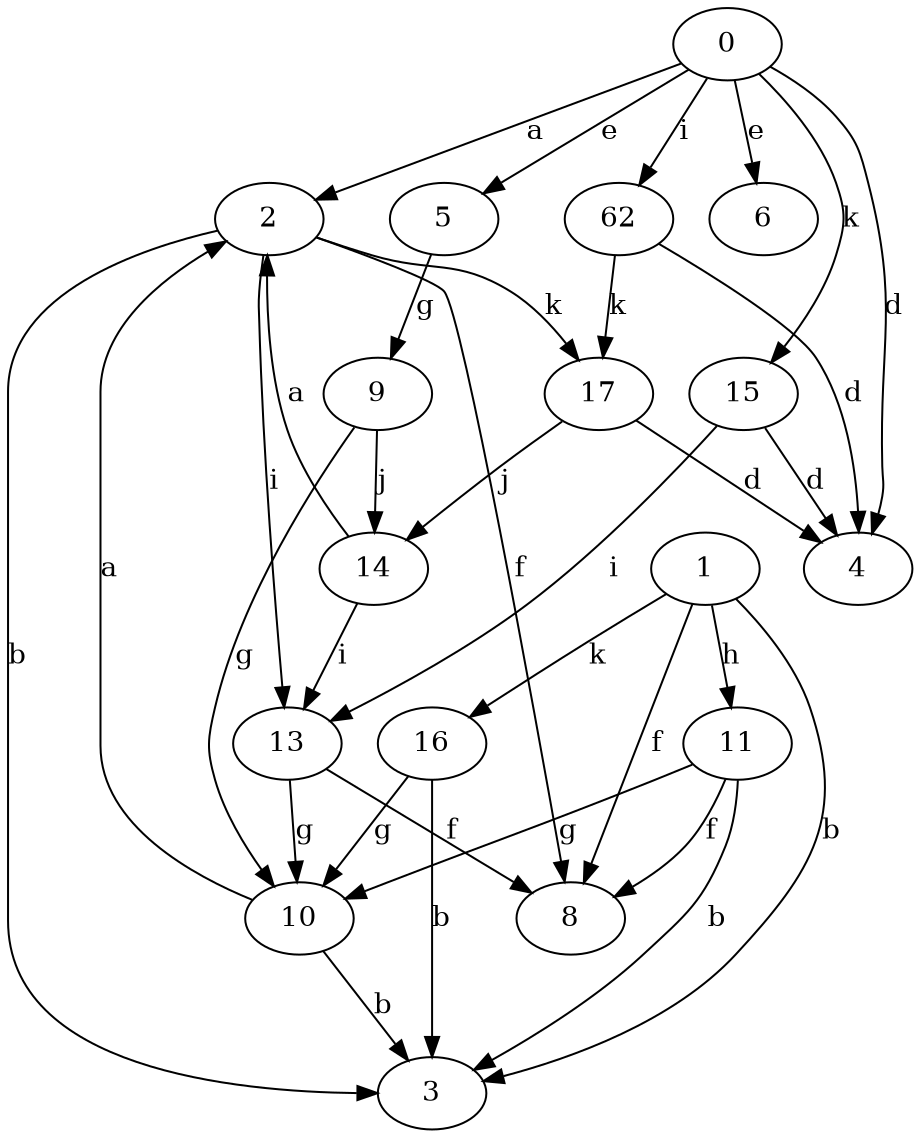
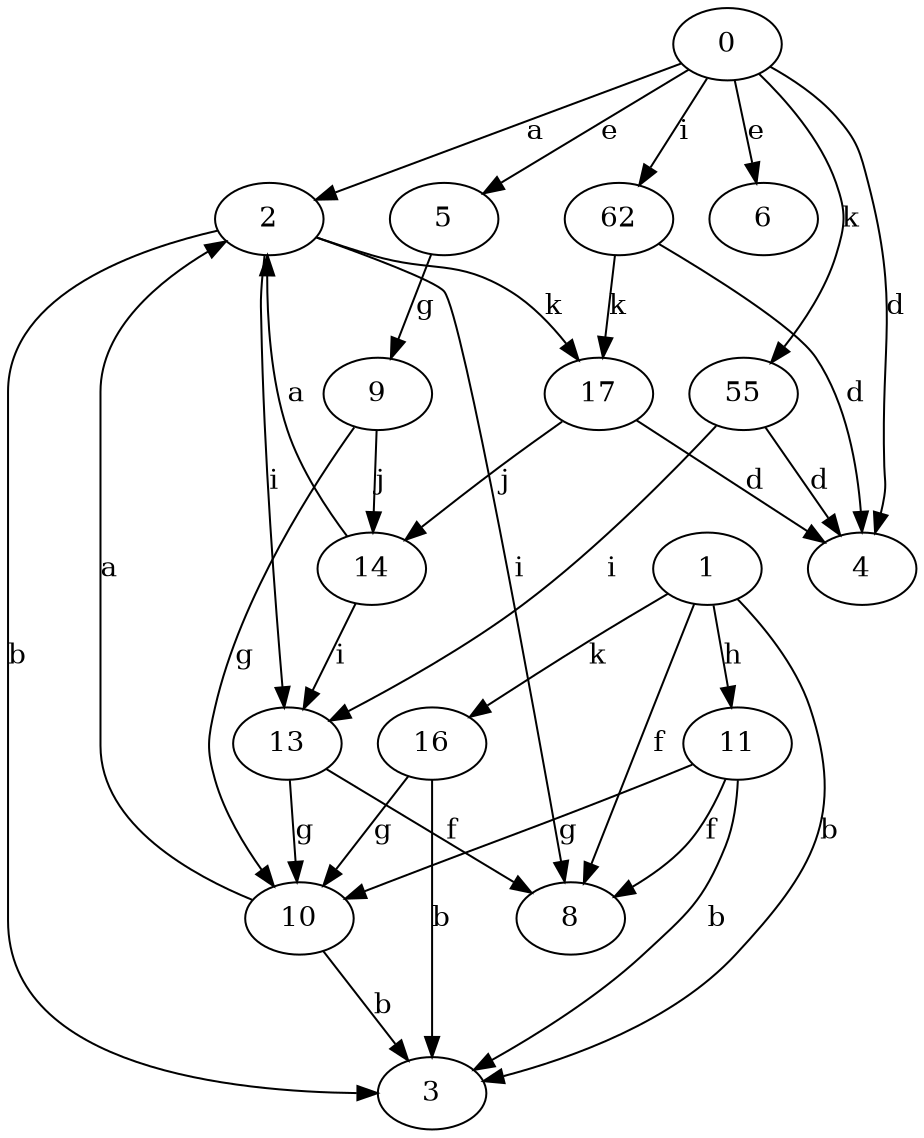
(744, 394) -> (744, 394)
(521, 569) -> (520, 569)
